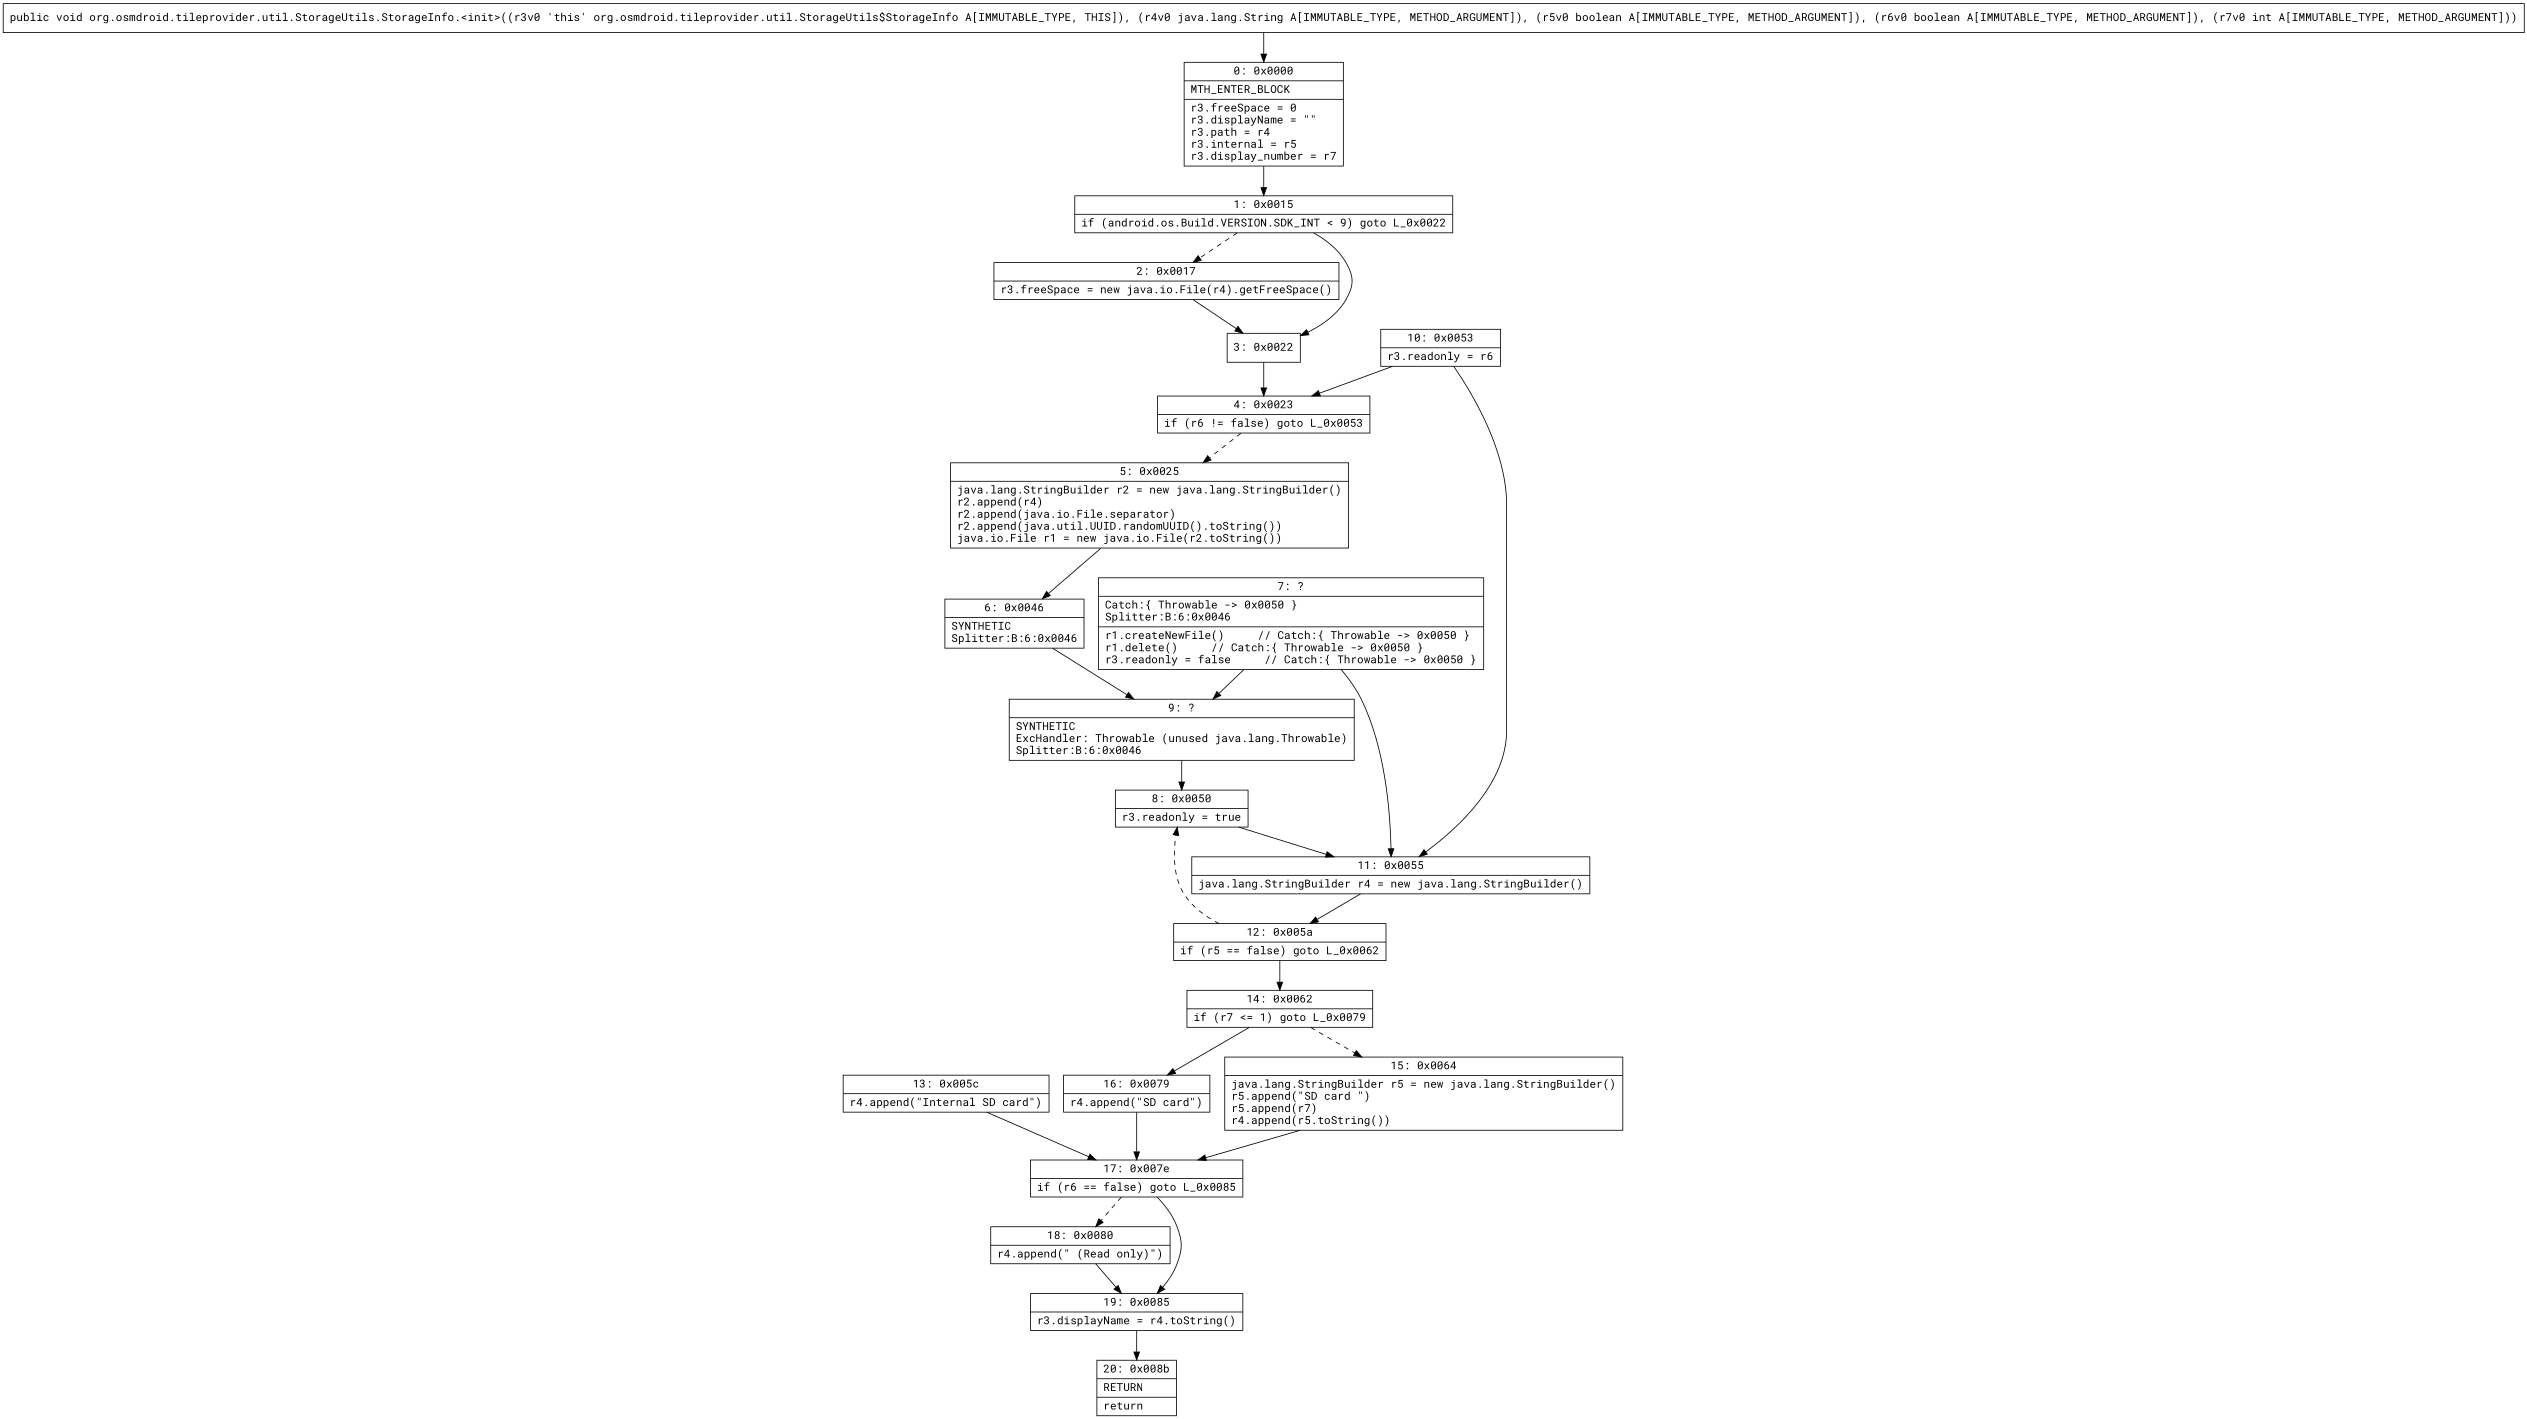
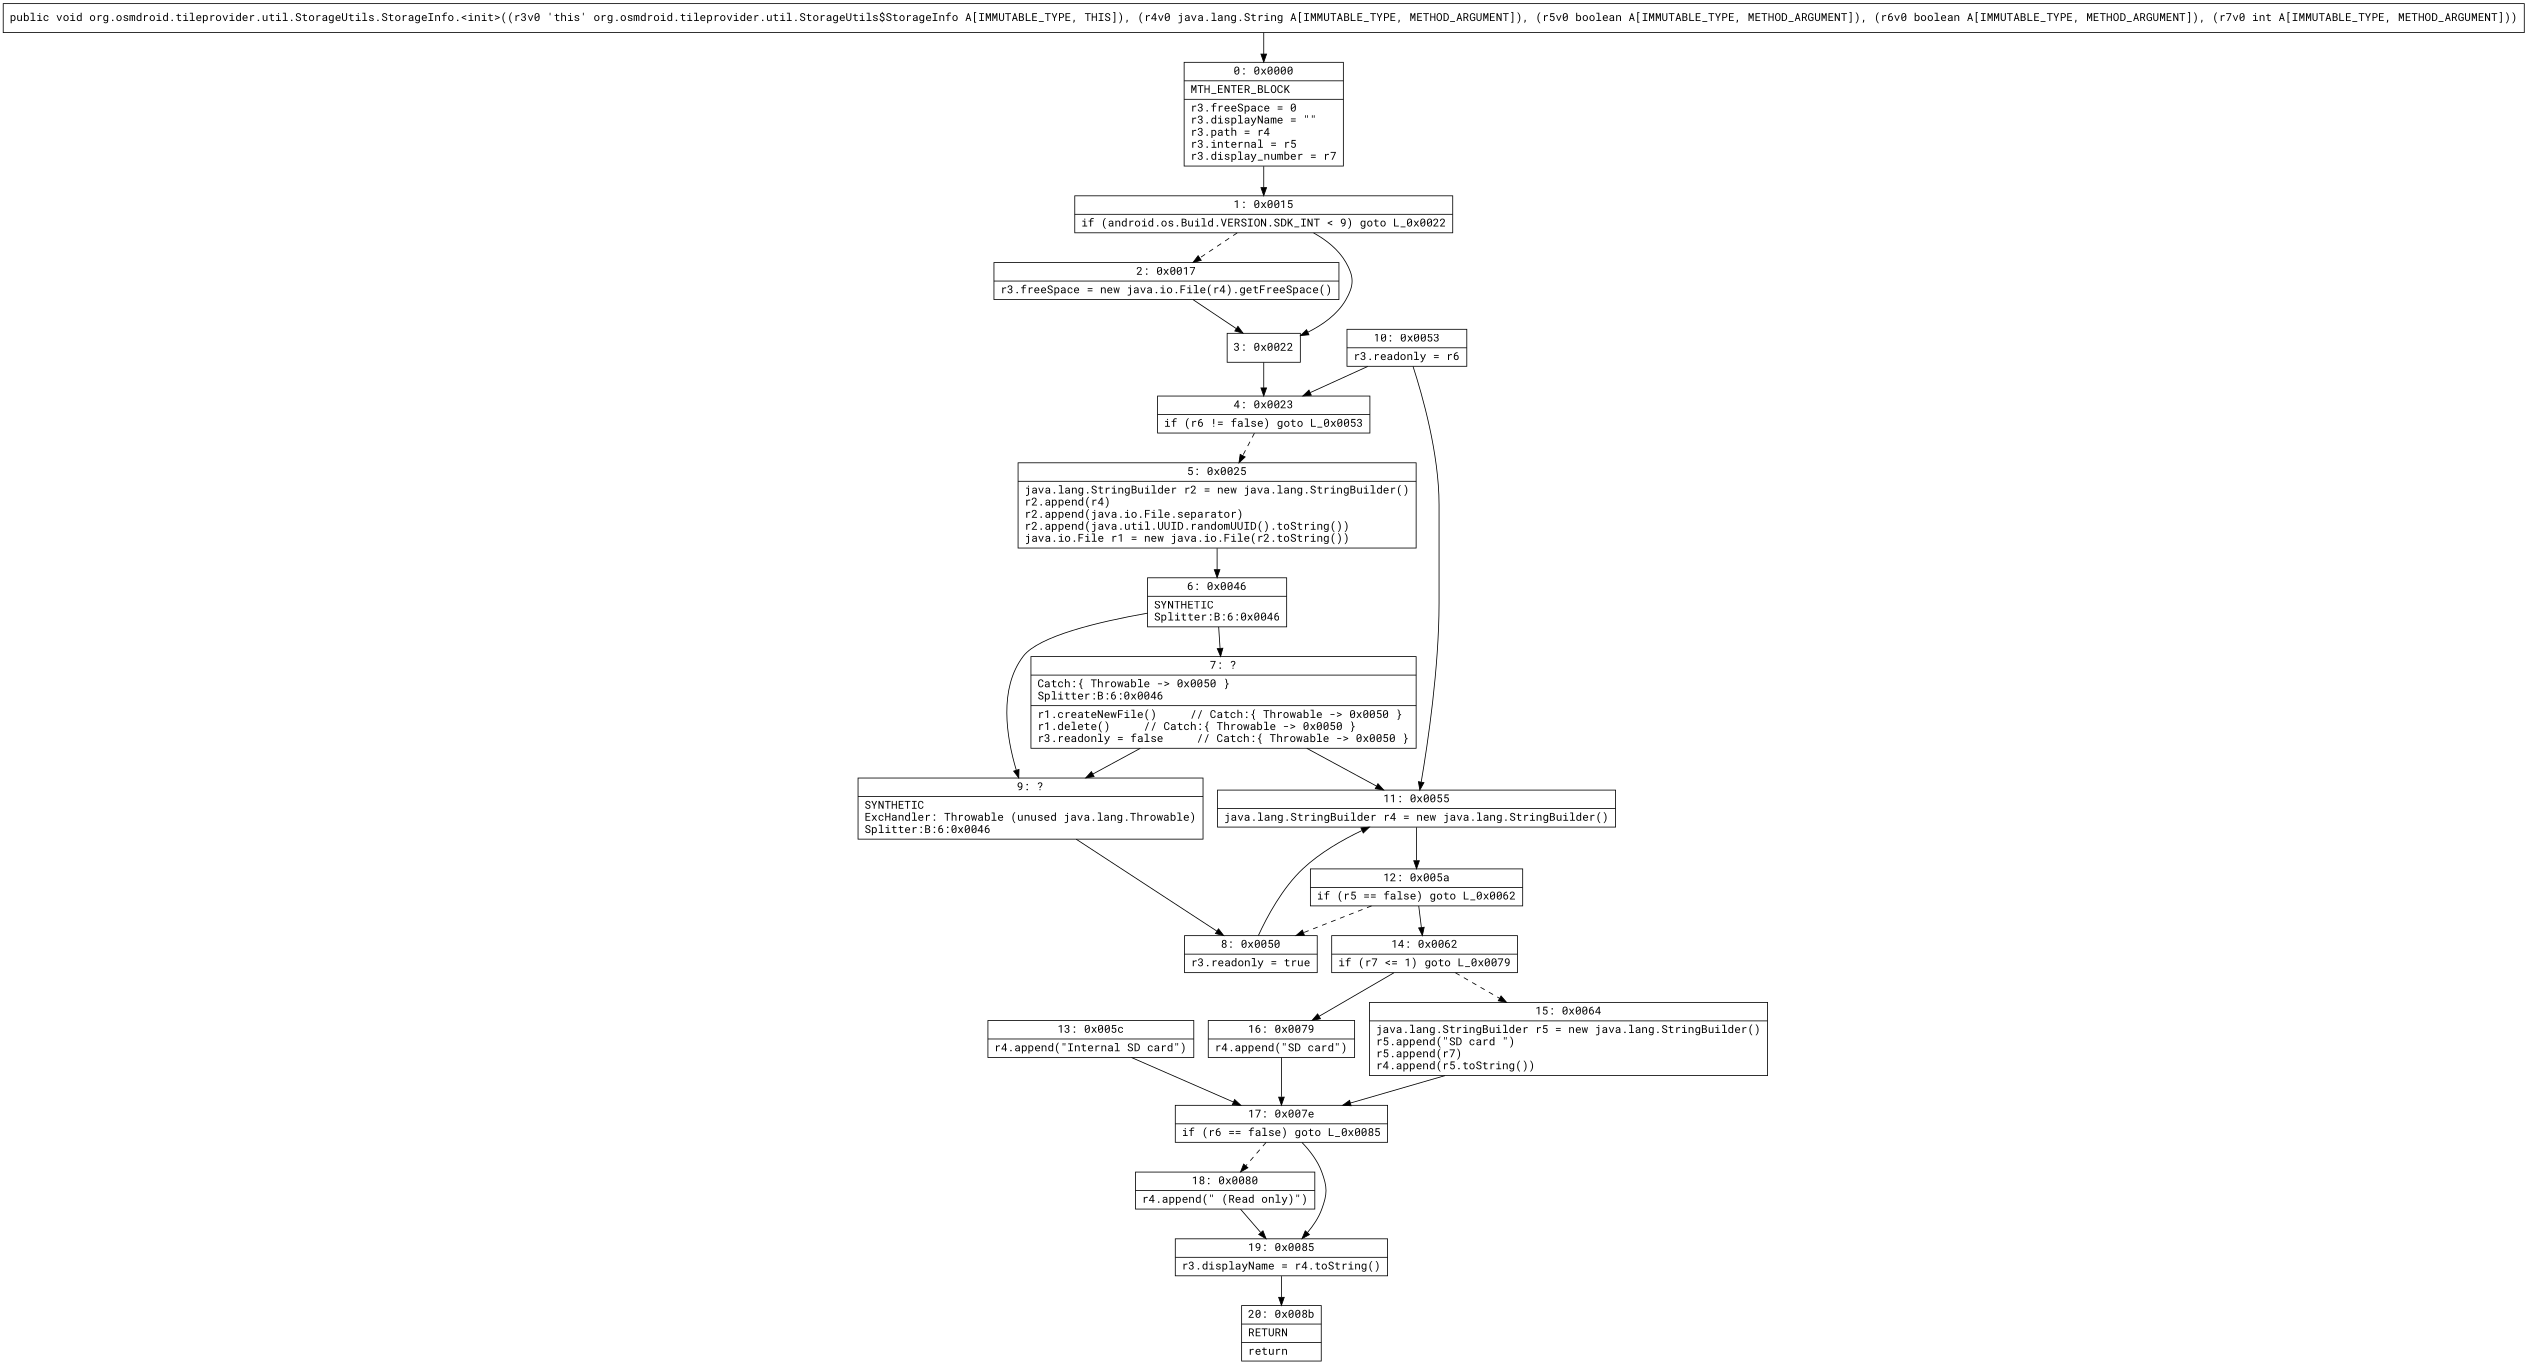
none -> (1219, 638)
